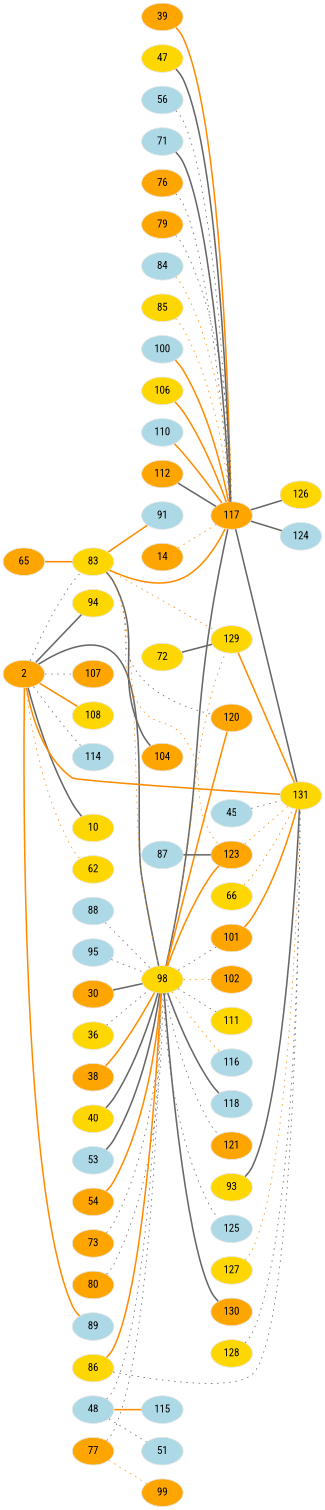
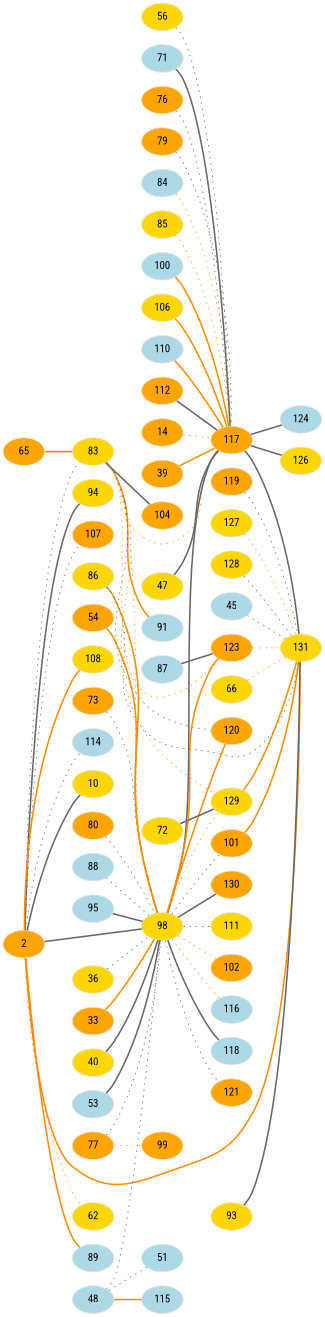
(162, 100) -> (162, 17)
none -> (232, 482)
(178, 580) -> (168, 543)
(128, 966) -> (128, 918)
(93, 994) -> none
(93, 1077) -> (93, 1021)
(232, 1229) -> none
